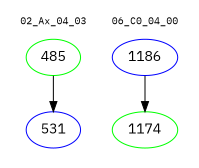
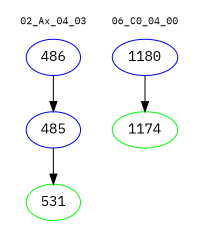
none -> (53, 57)
(53, 57) -> (53, 130)
(145, 57) -> (145, 57)
(53, 130) -> (53, 202)
